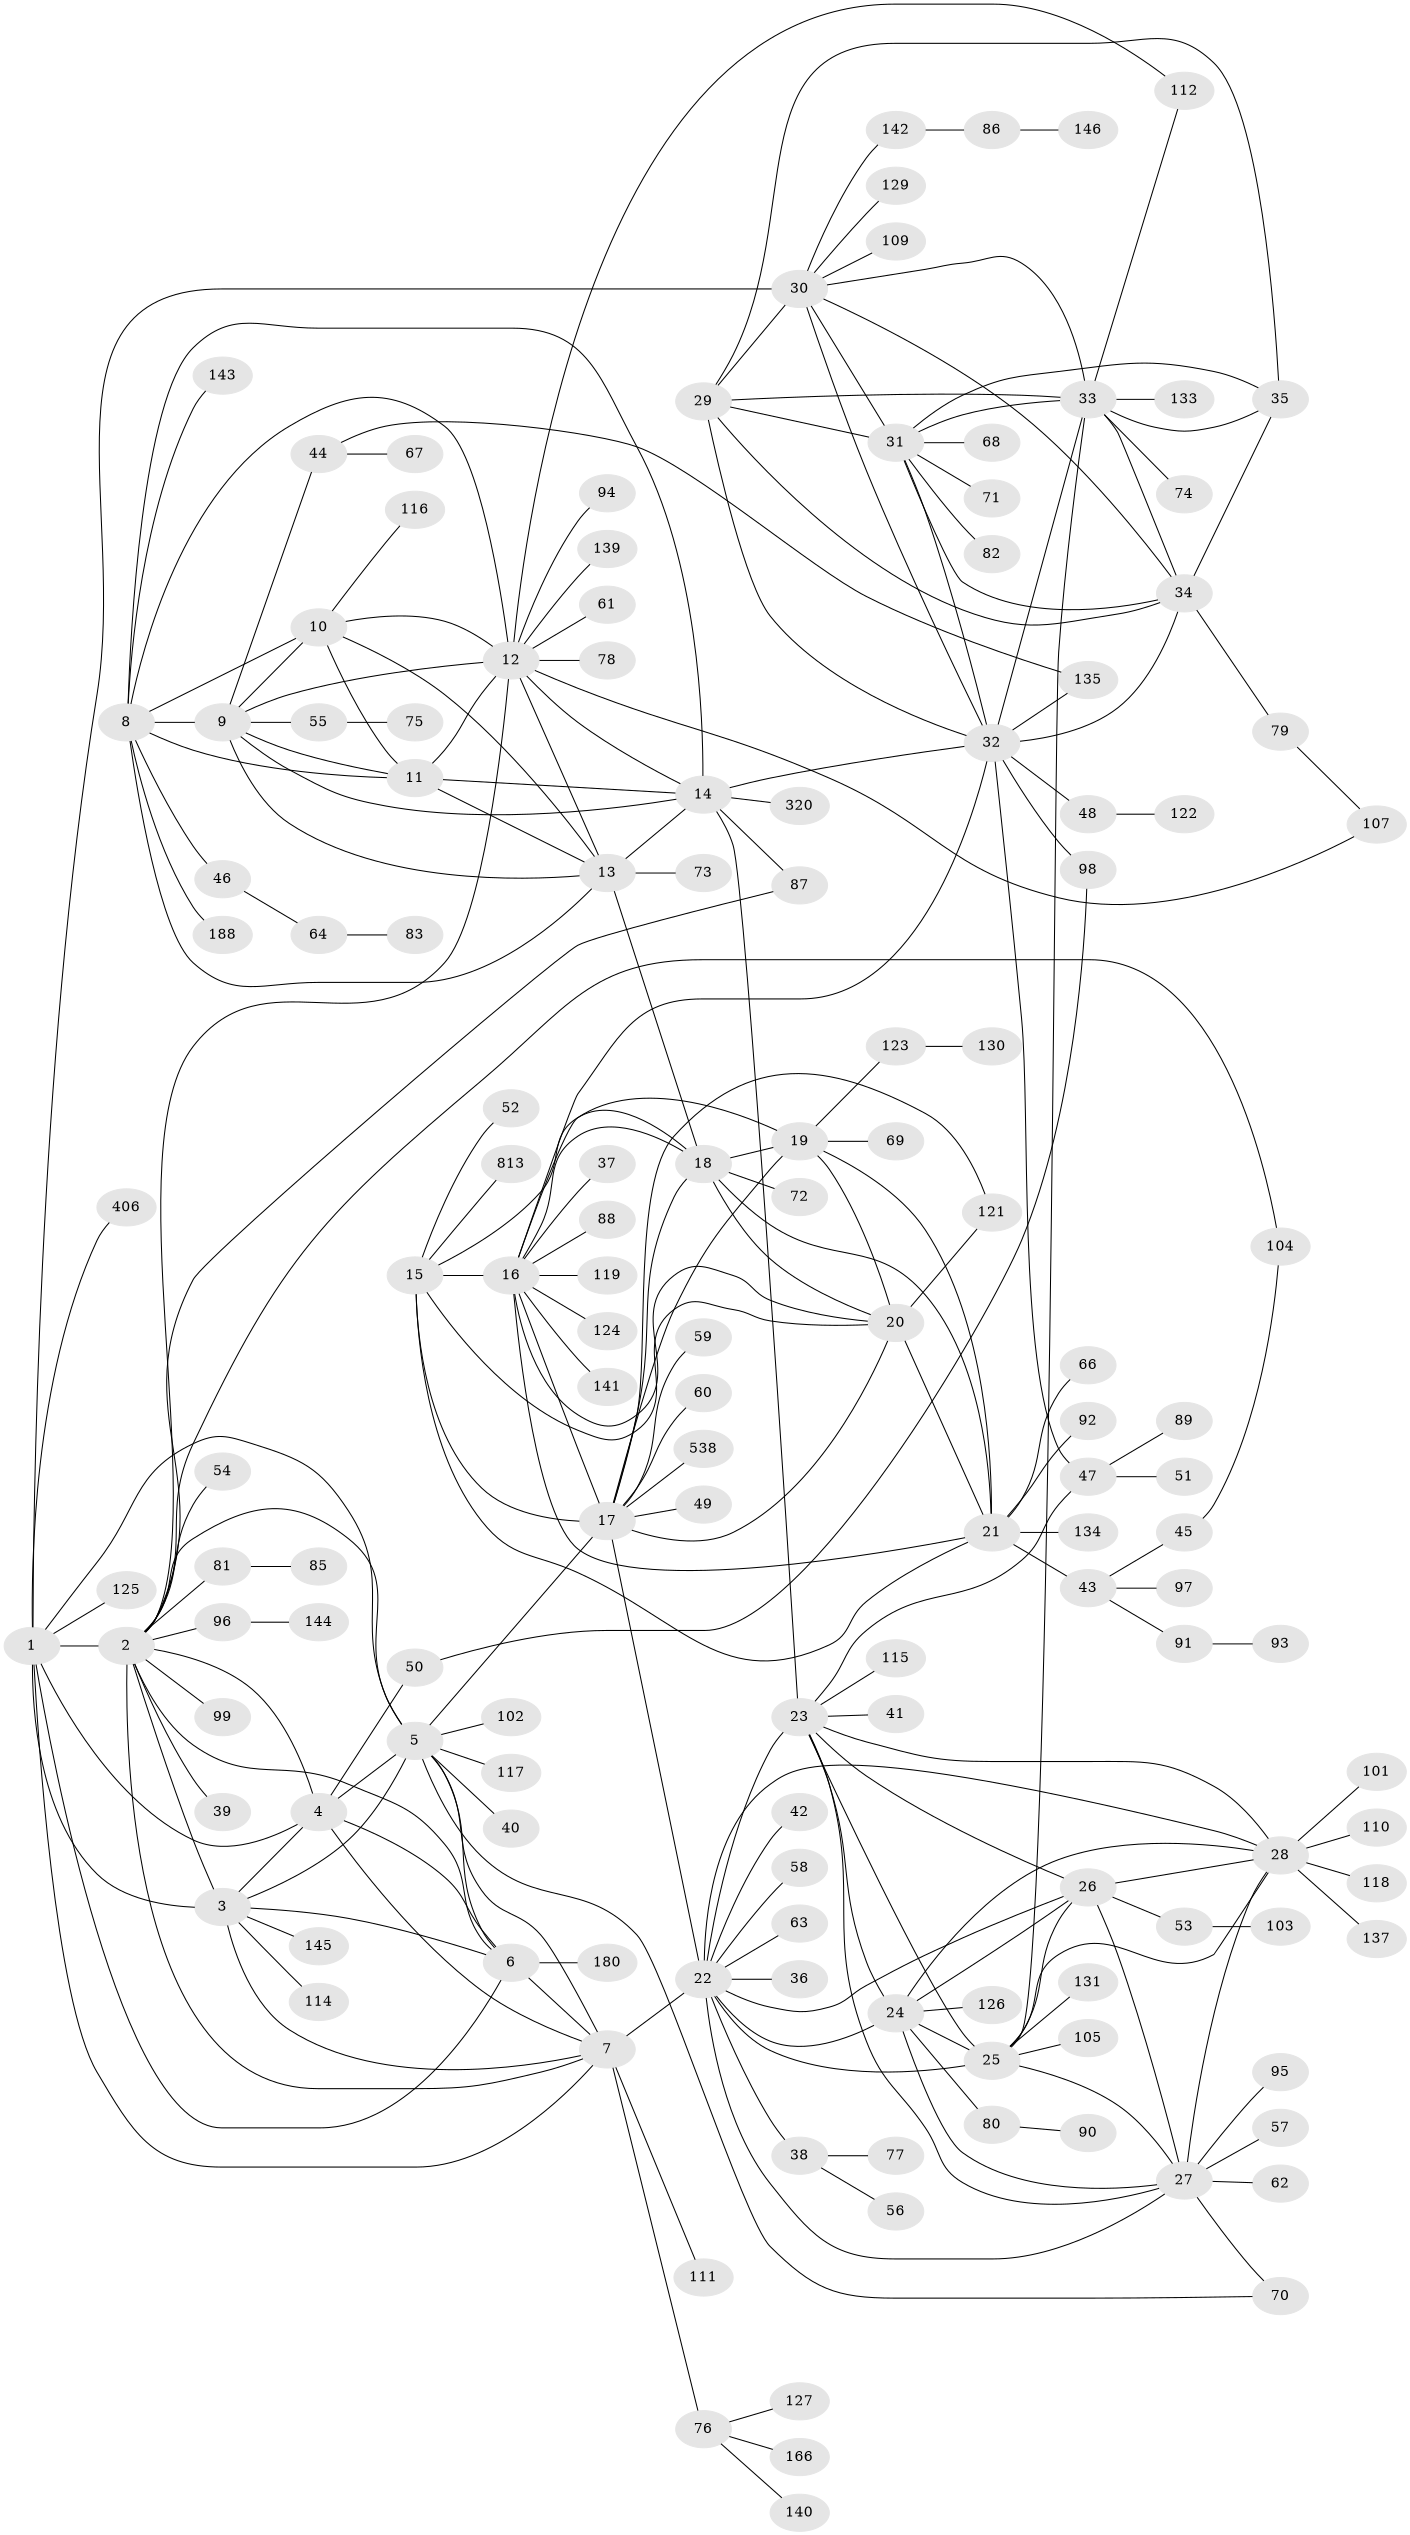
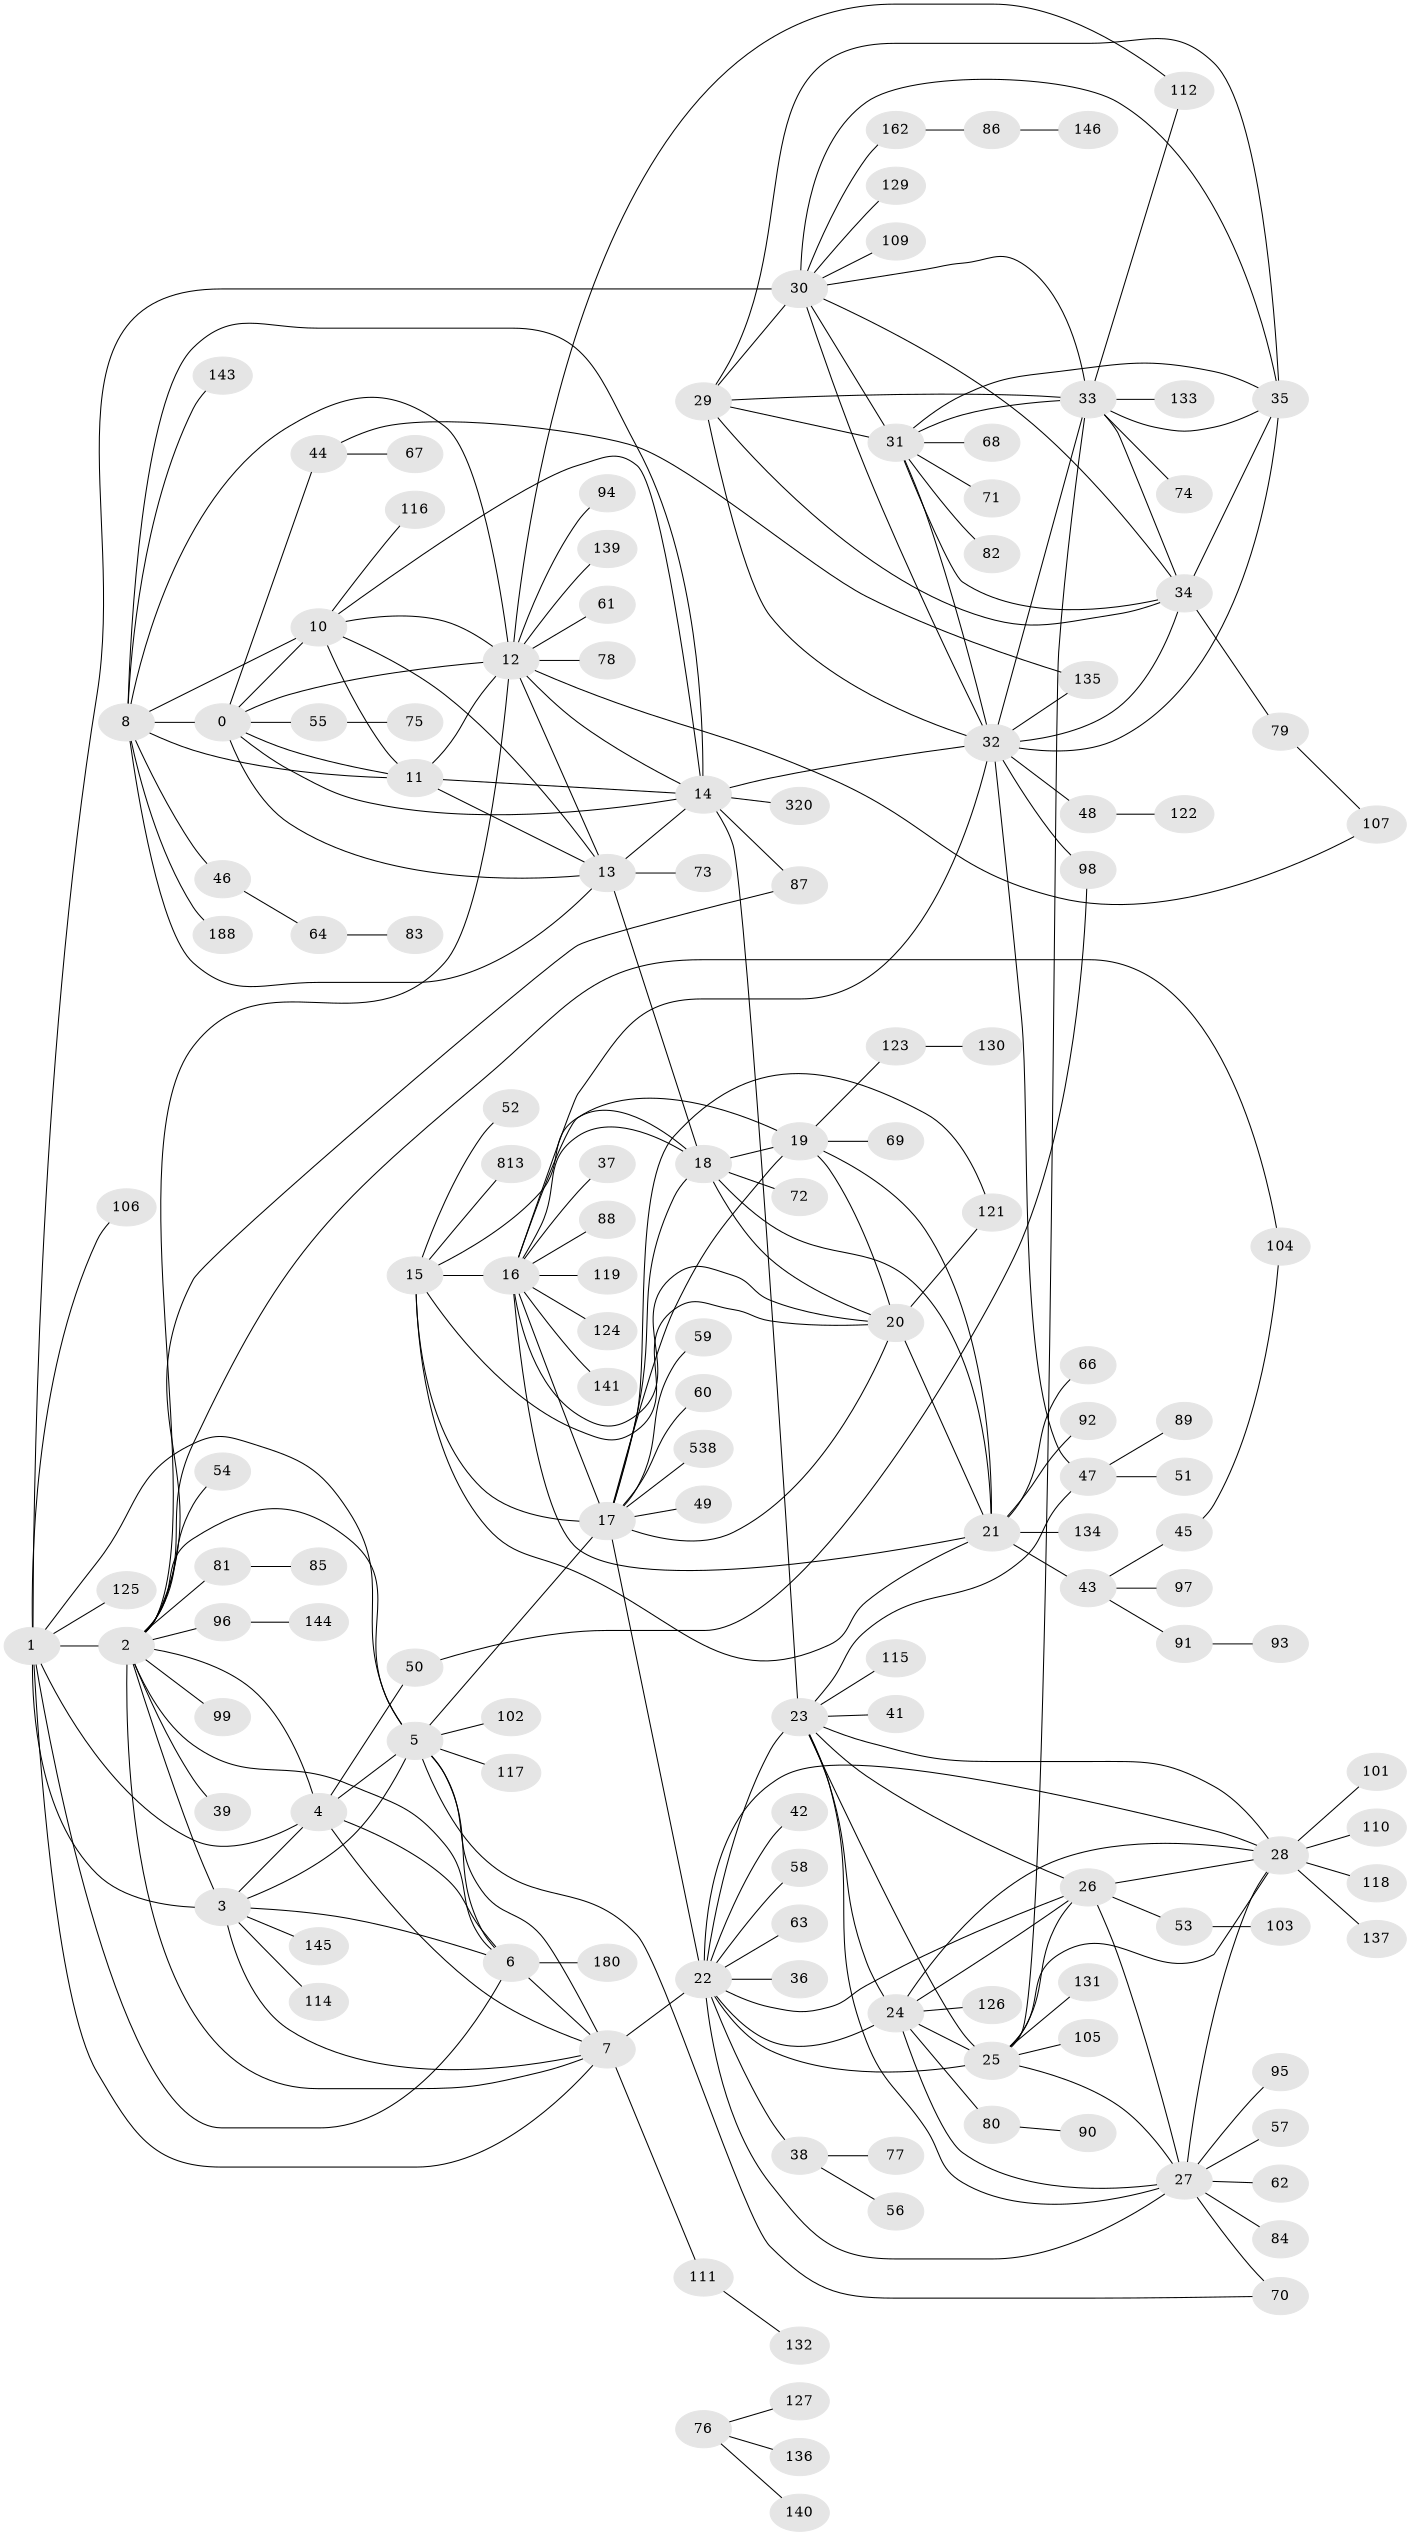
none -> (1063, 85)
(896, 130) -> (896, 130)
none -> (625, 459)
none -> (1212, 643)
(223, 722) -> (223, 722)
(127, 1207) -> (127, 1207)
(511, 1829) -> none
(655, 2239) -> none
none -> (1281, 2239)
none -> (800, 2346)
(800, 2457) -> (800, 2457)
